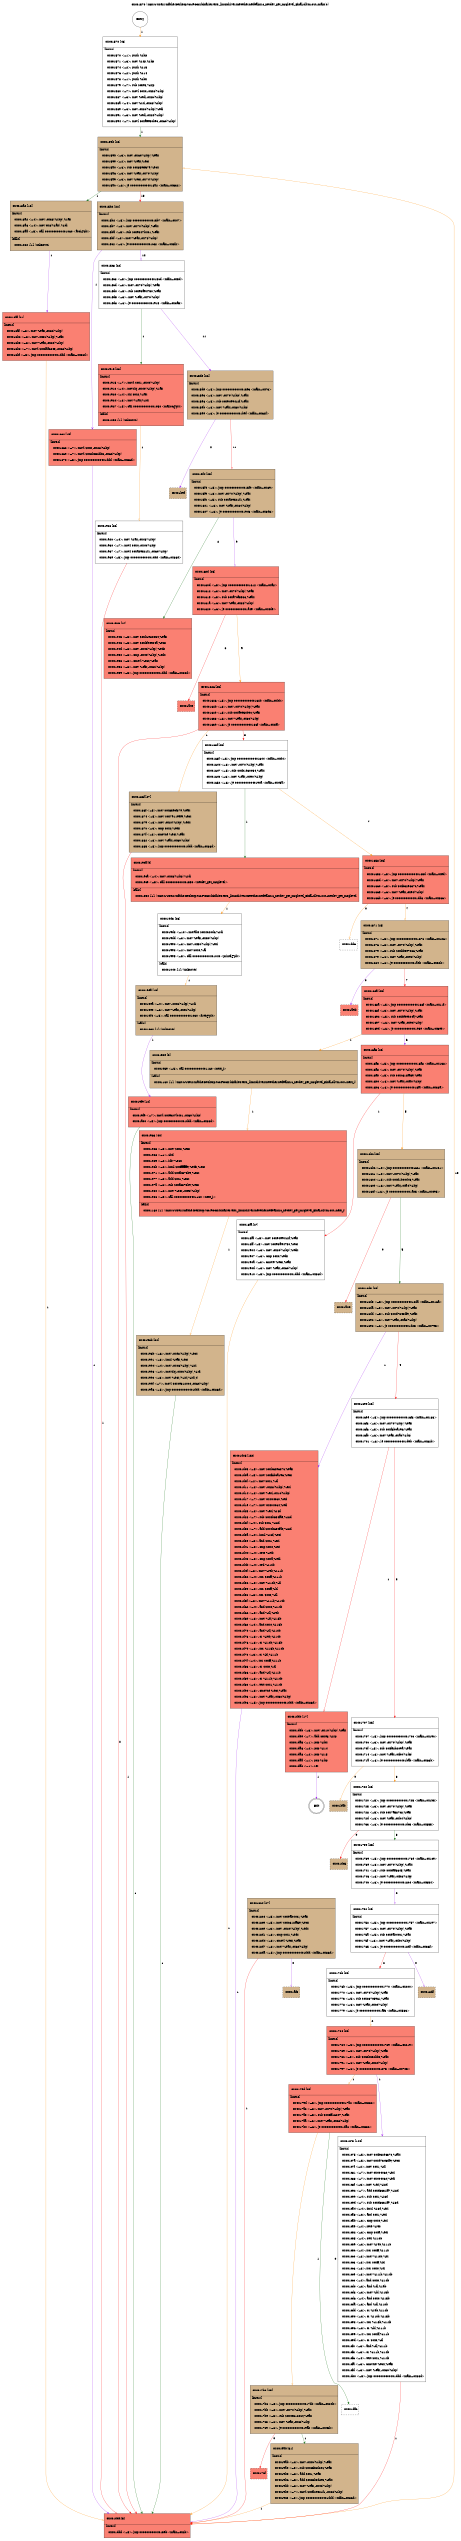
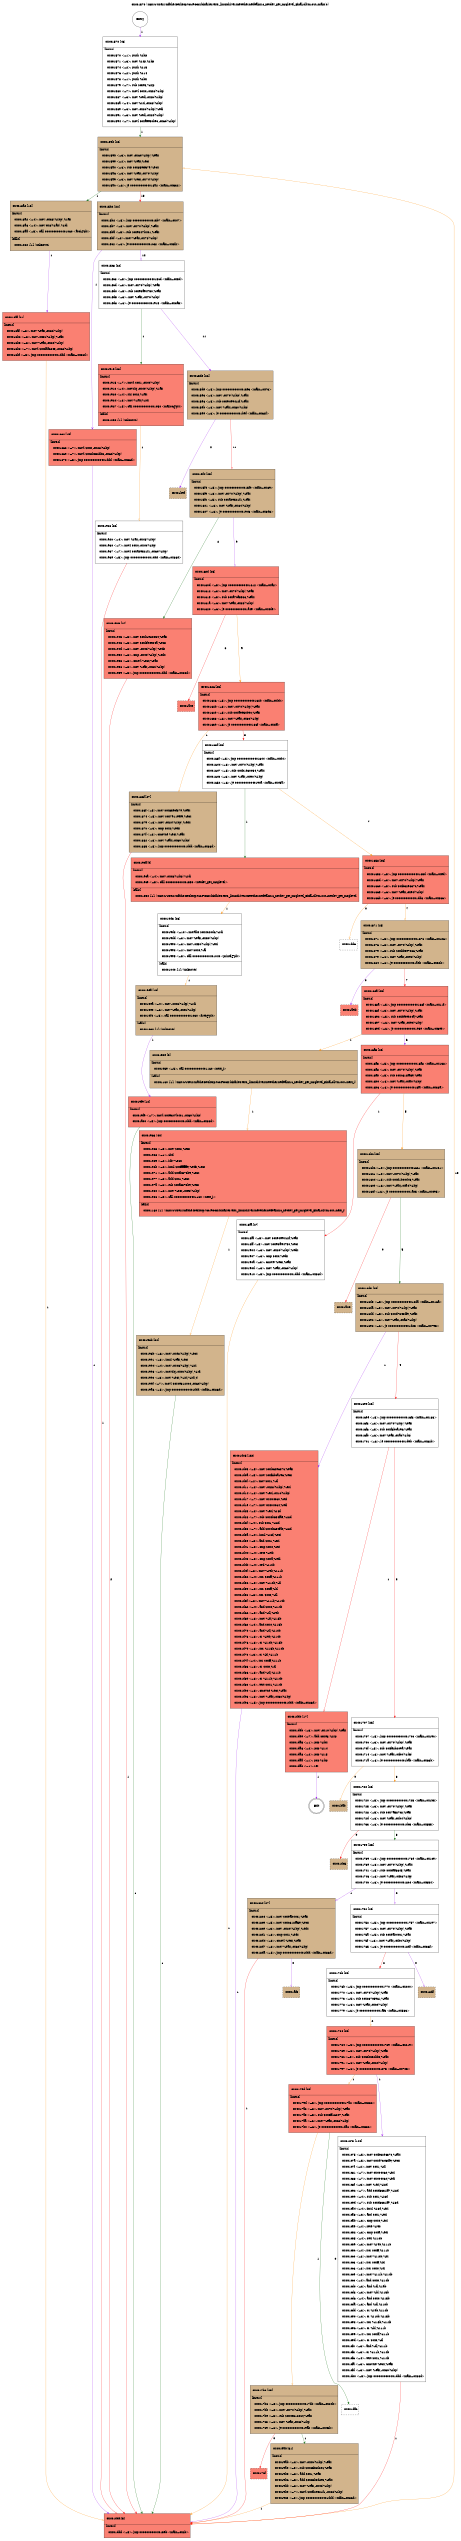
(140, 31) -> (140, 31)
(118, 1592) -> (109, 1596)
none -> (347, 1894)
